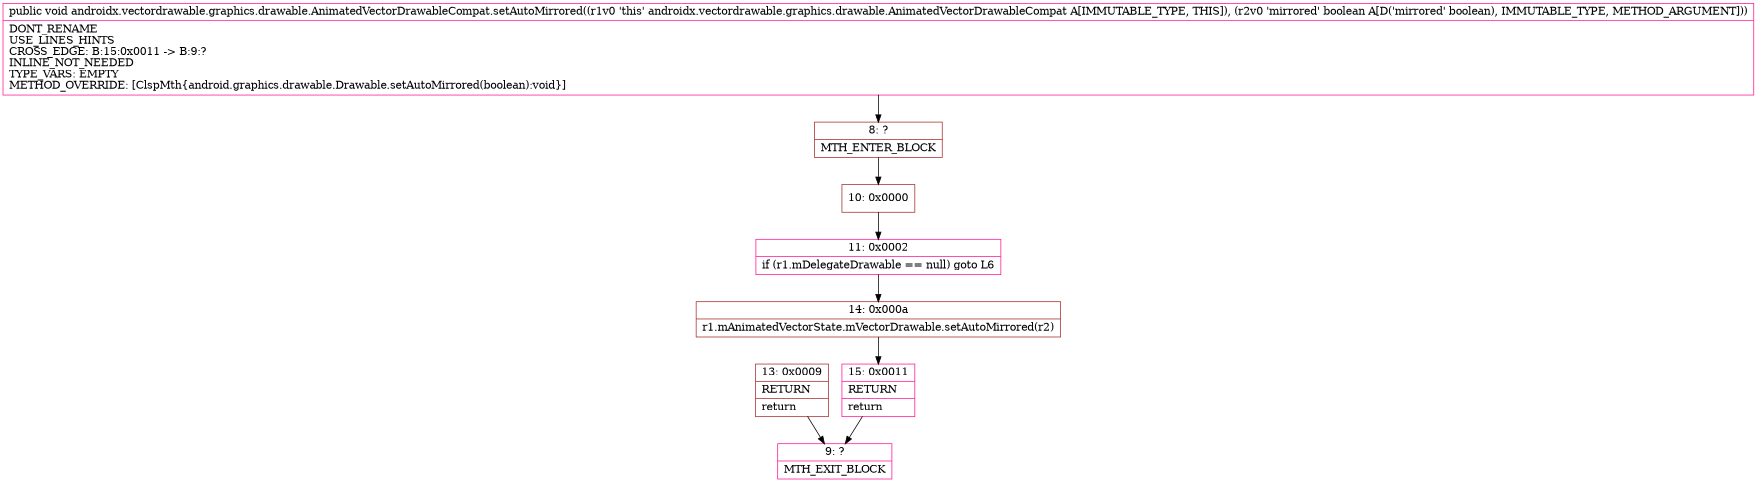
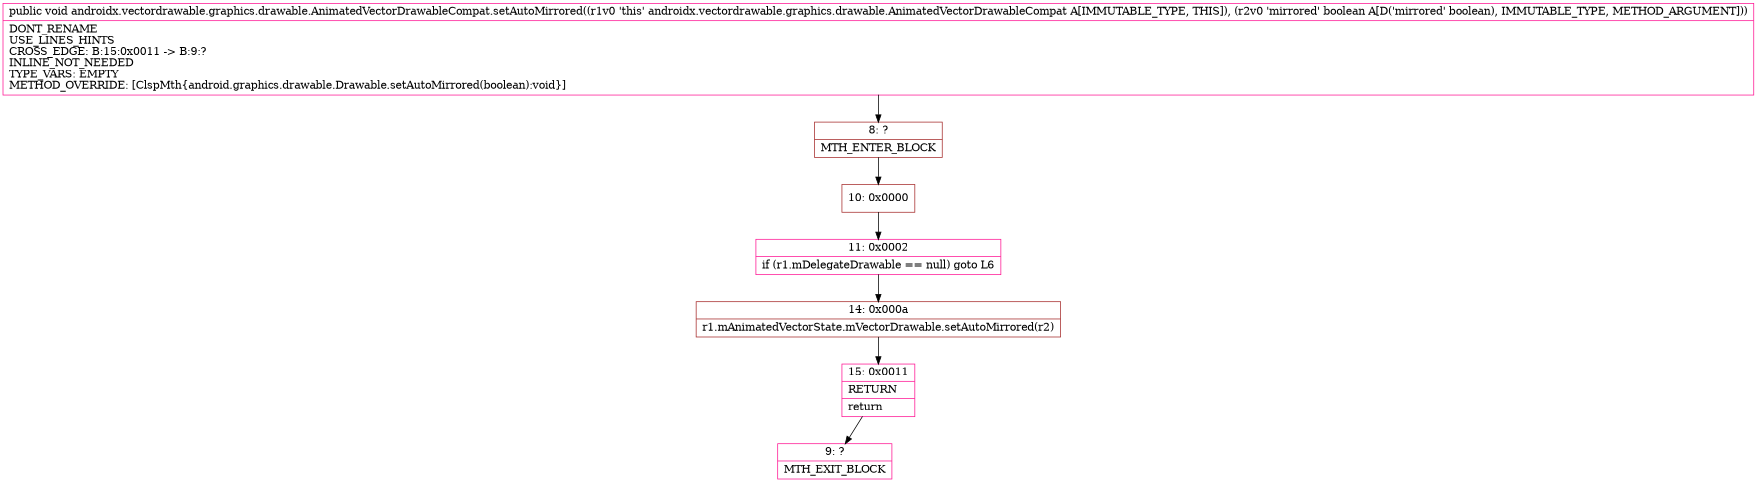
(792, 390) -> none
